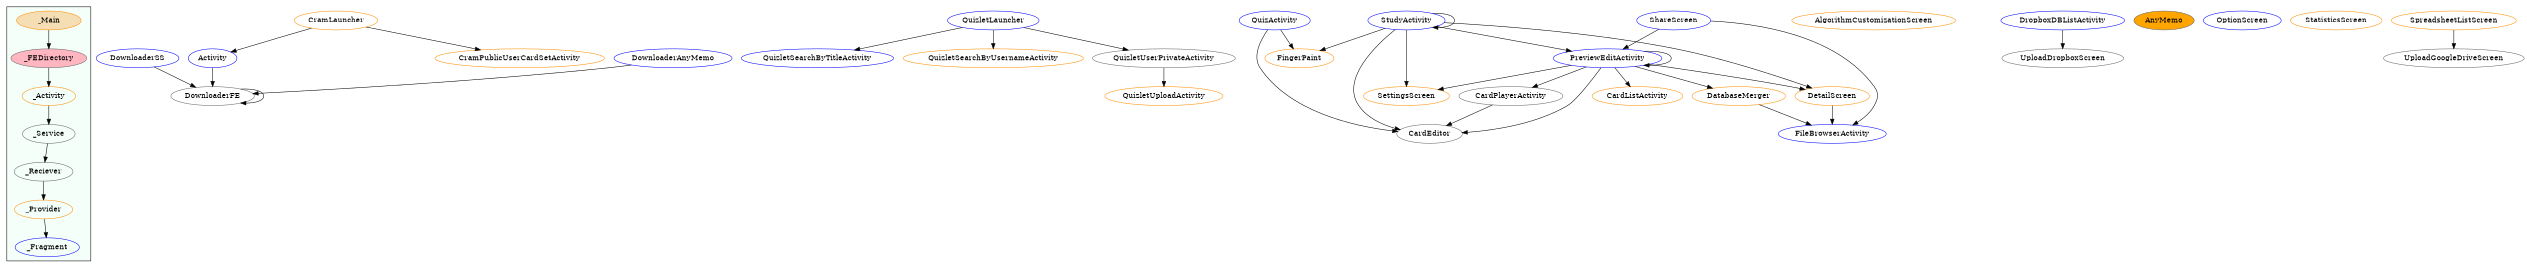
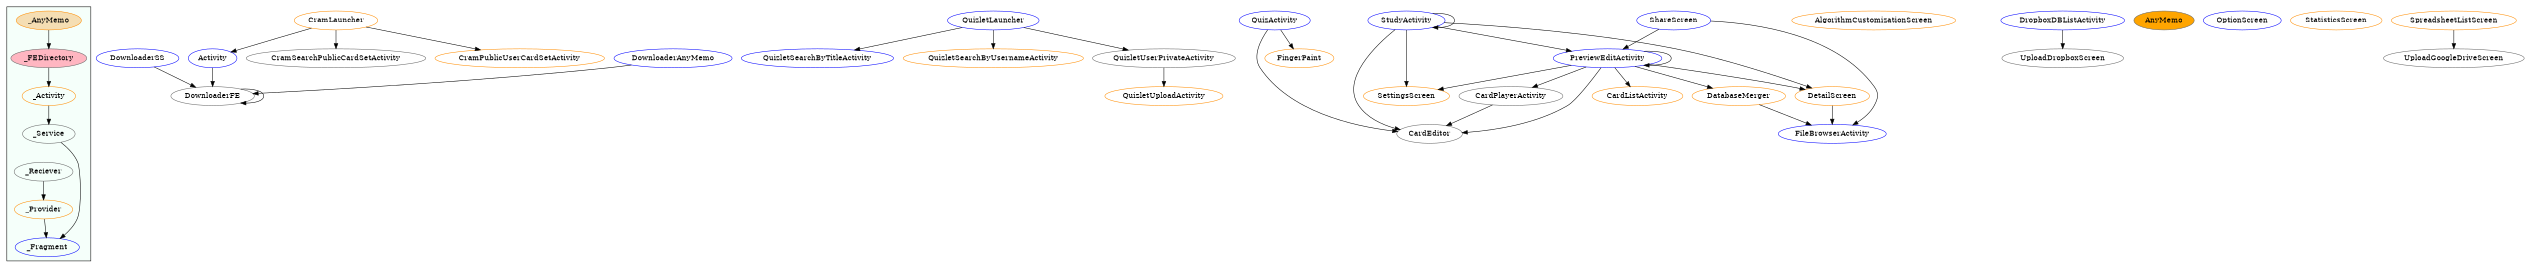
(49, 20) -> (49, 20)
(1355, 39) -> none
none -> (336, 58)
(47, 150) -> (80, 188)
